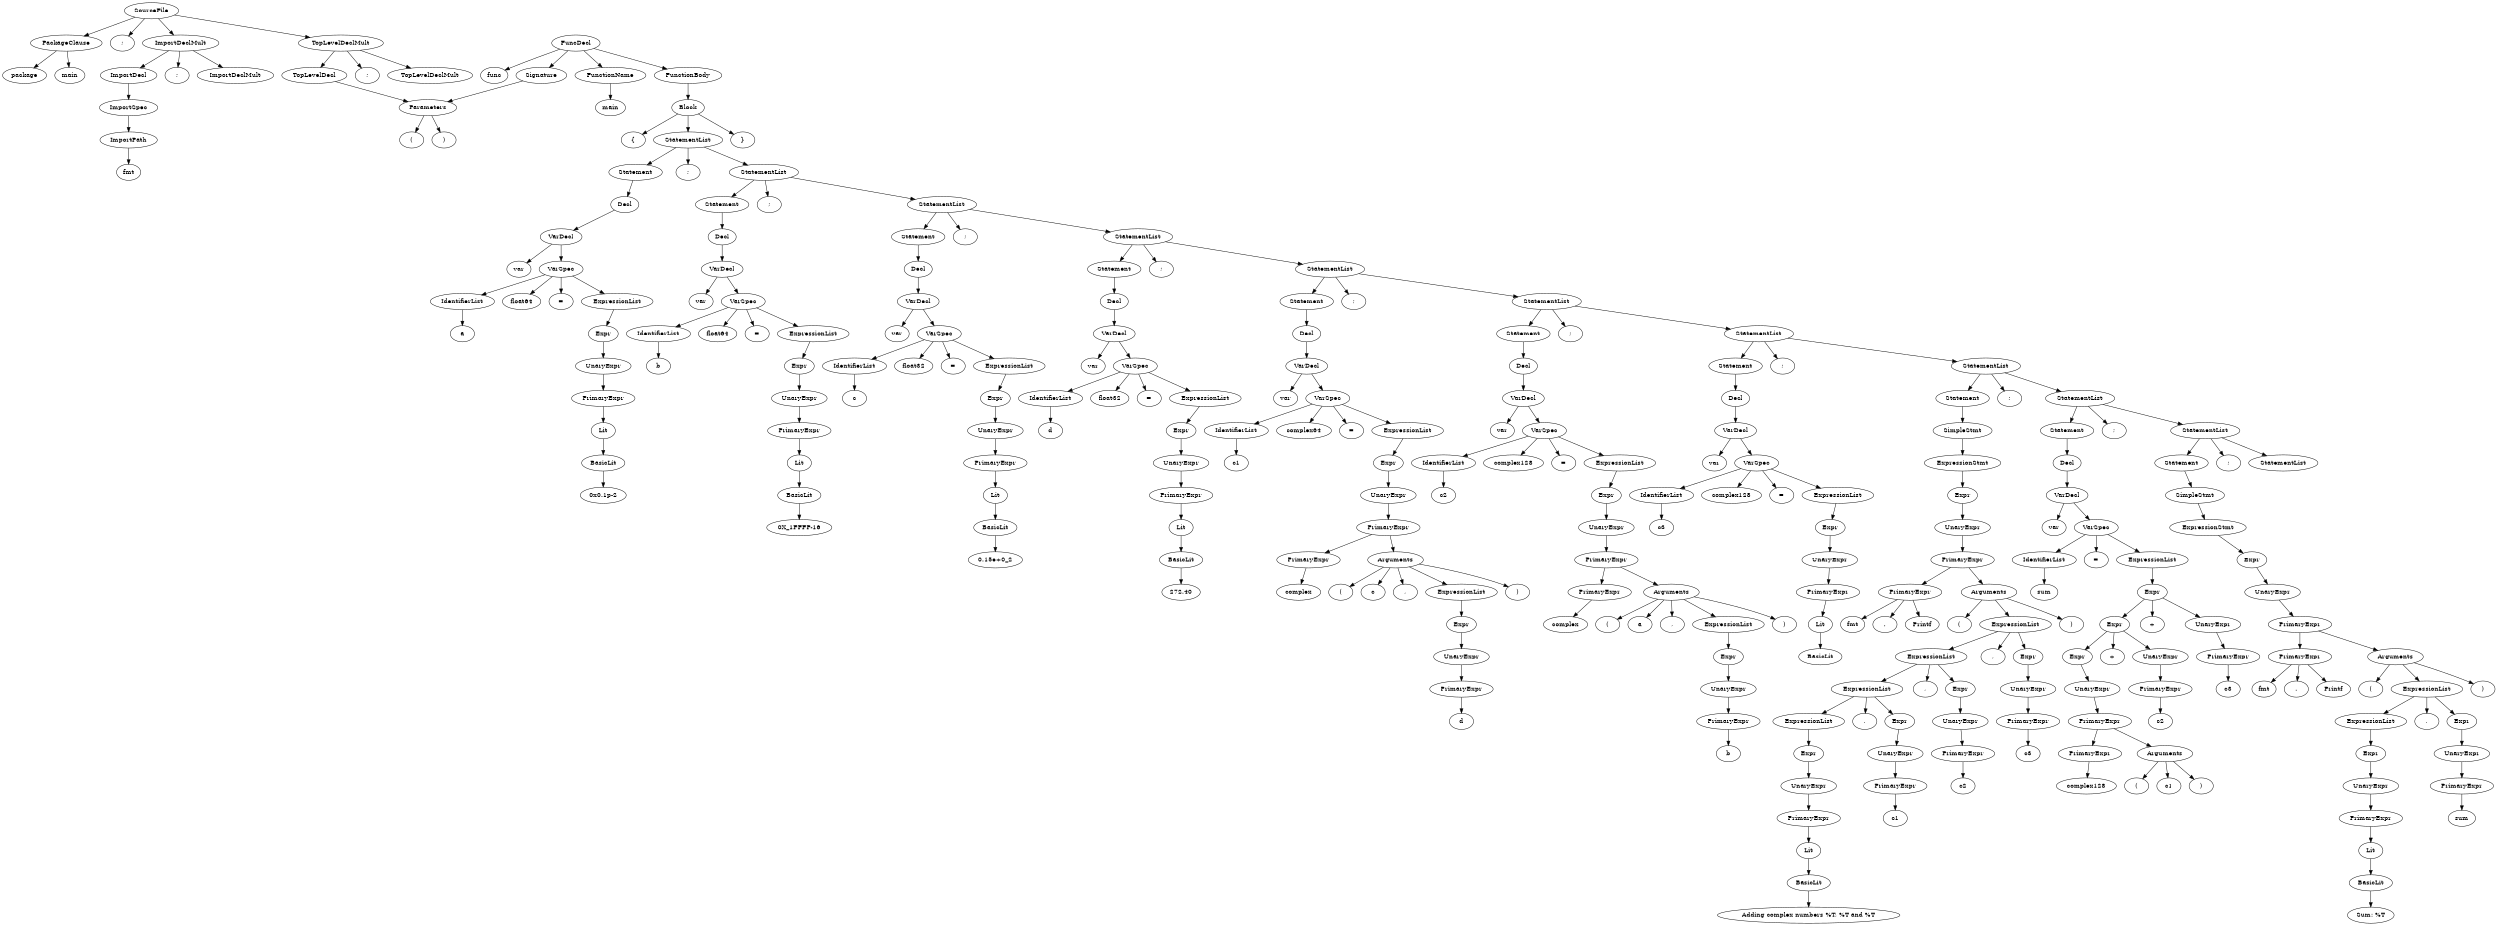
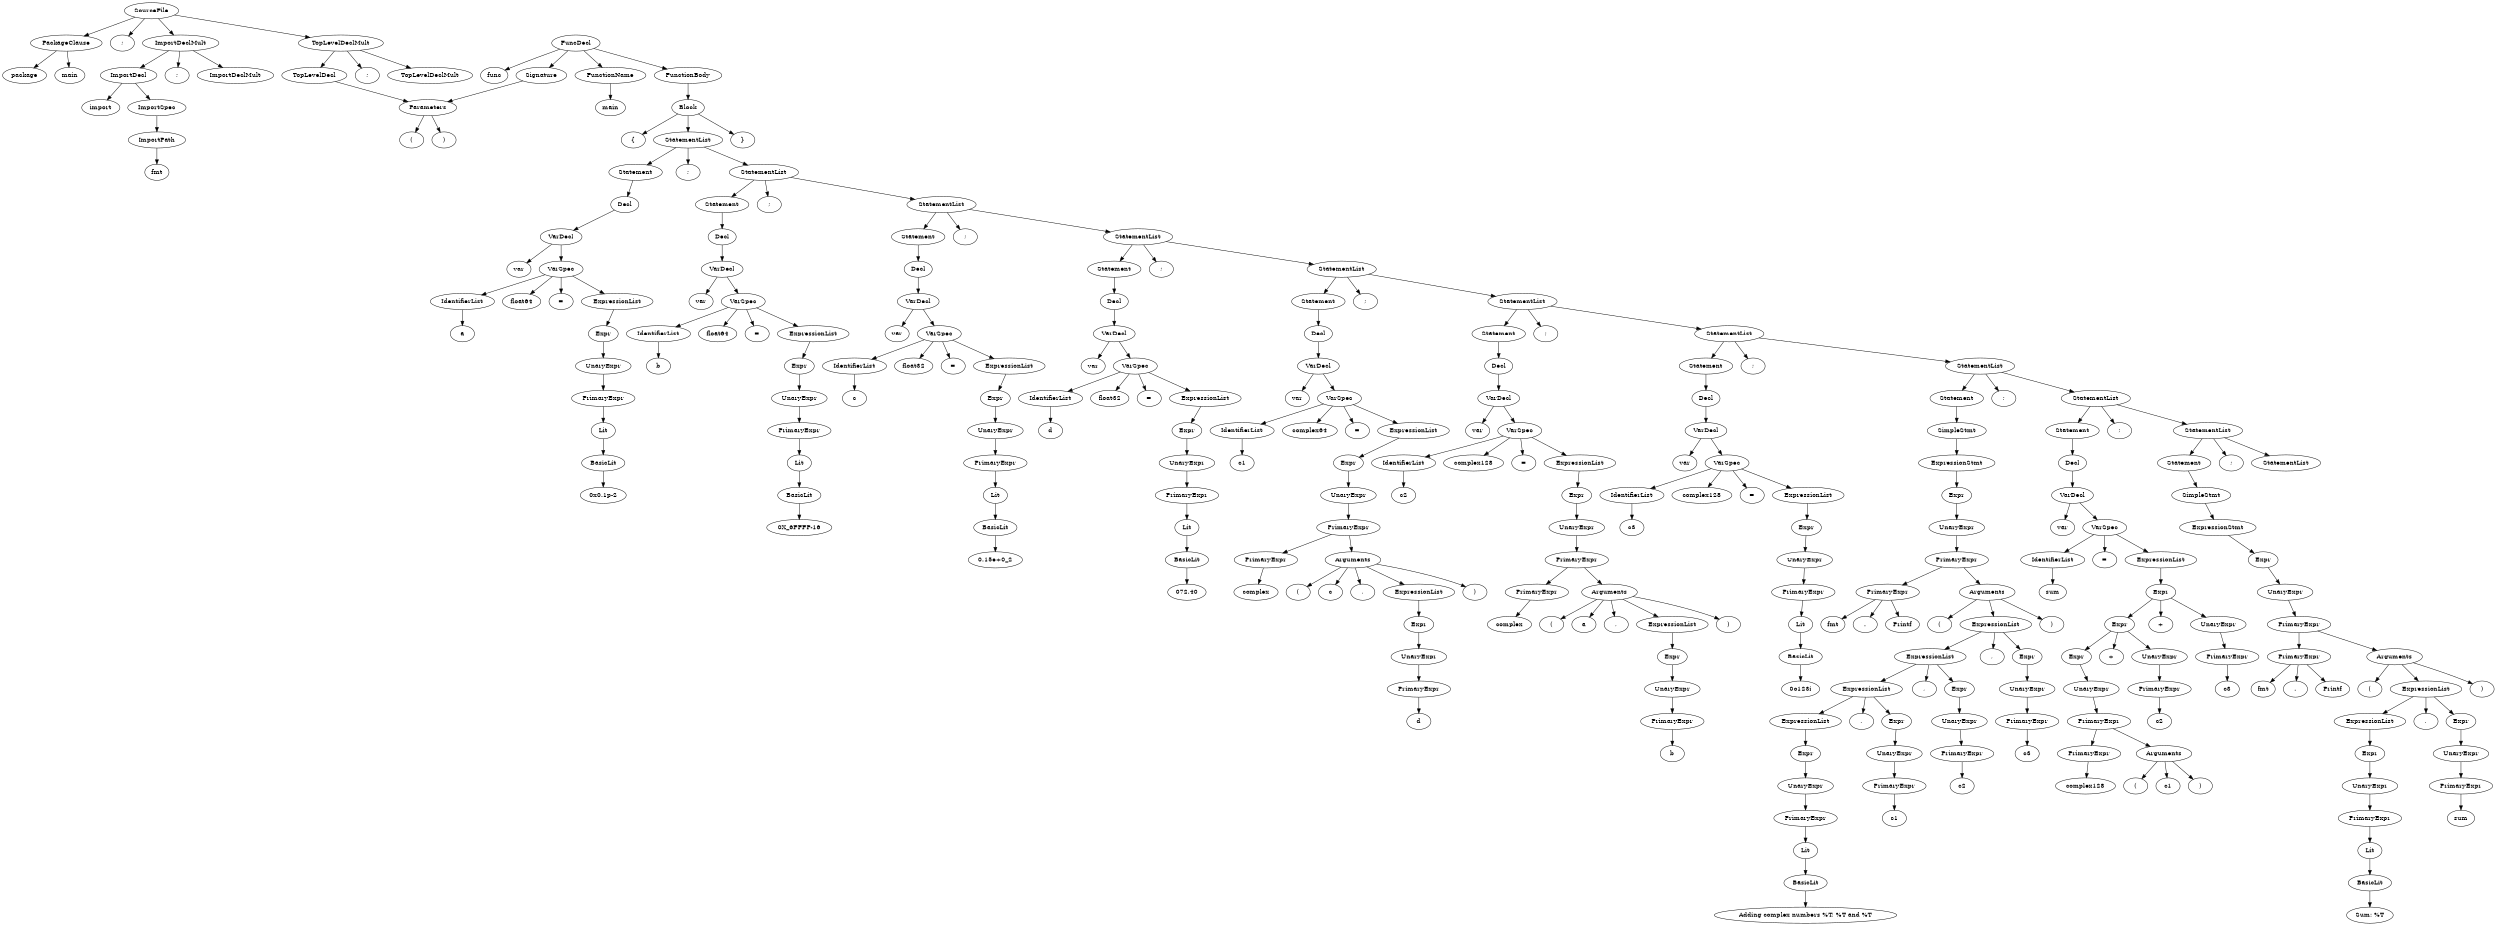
none -> (101, 108)
(799, 528) -> (799, 528)
(1181, 592) -> (1187, 592)
none -> (1801, 689)
